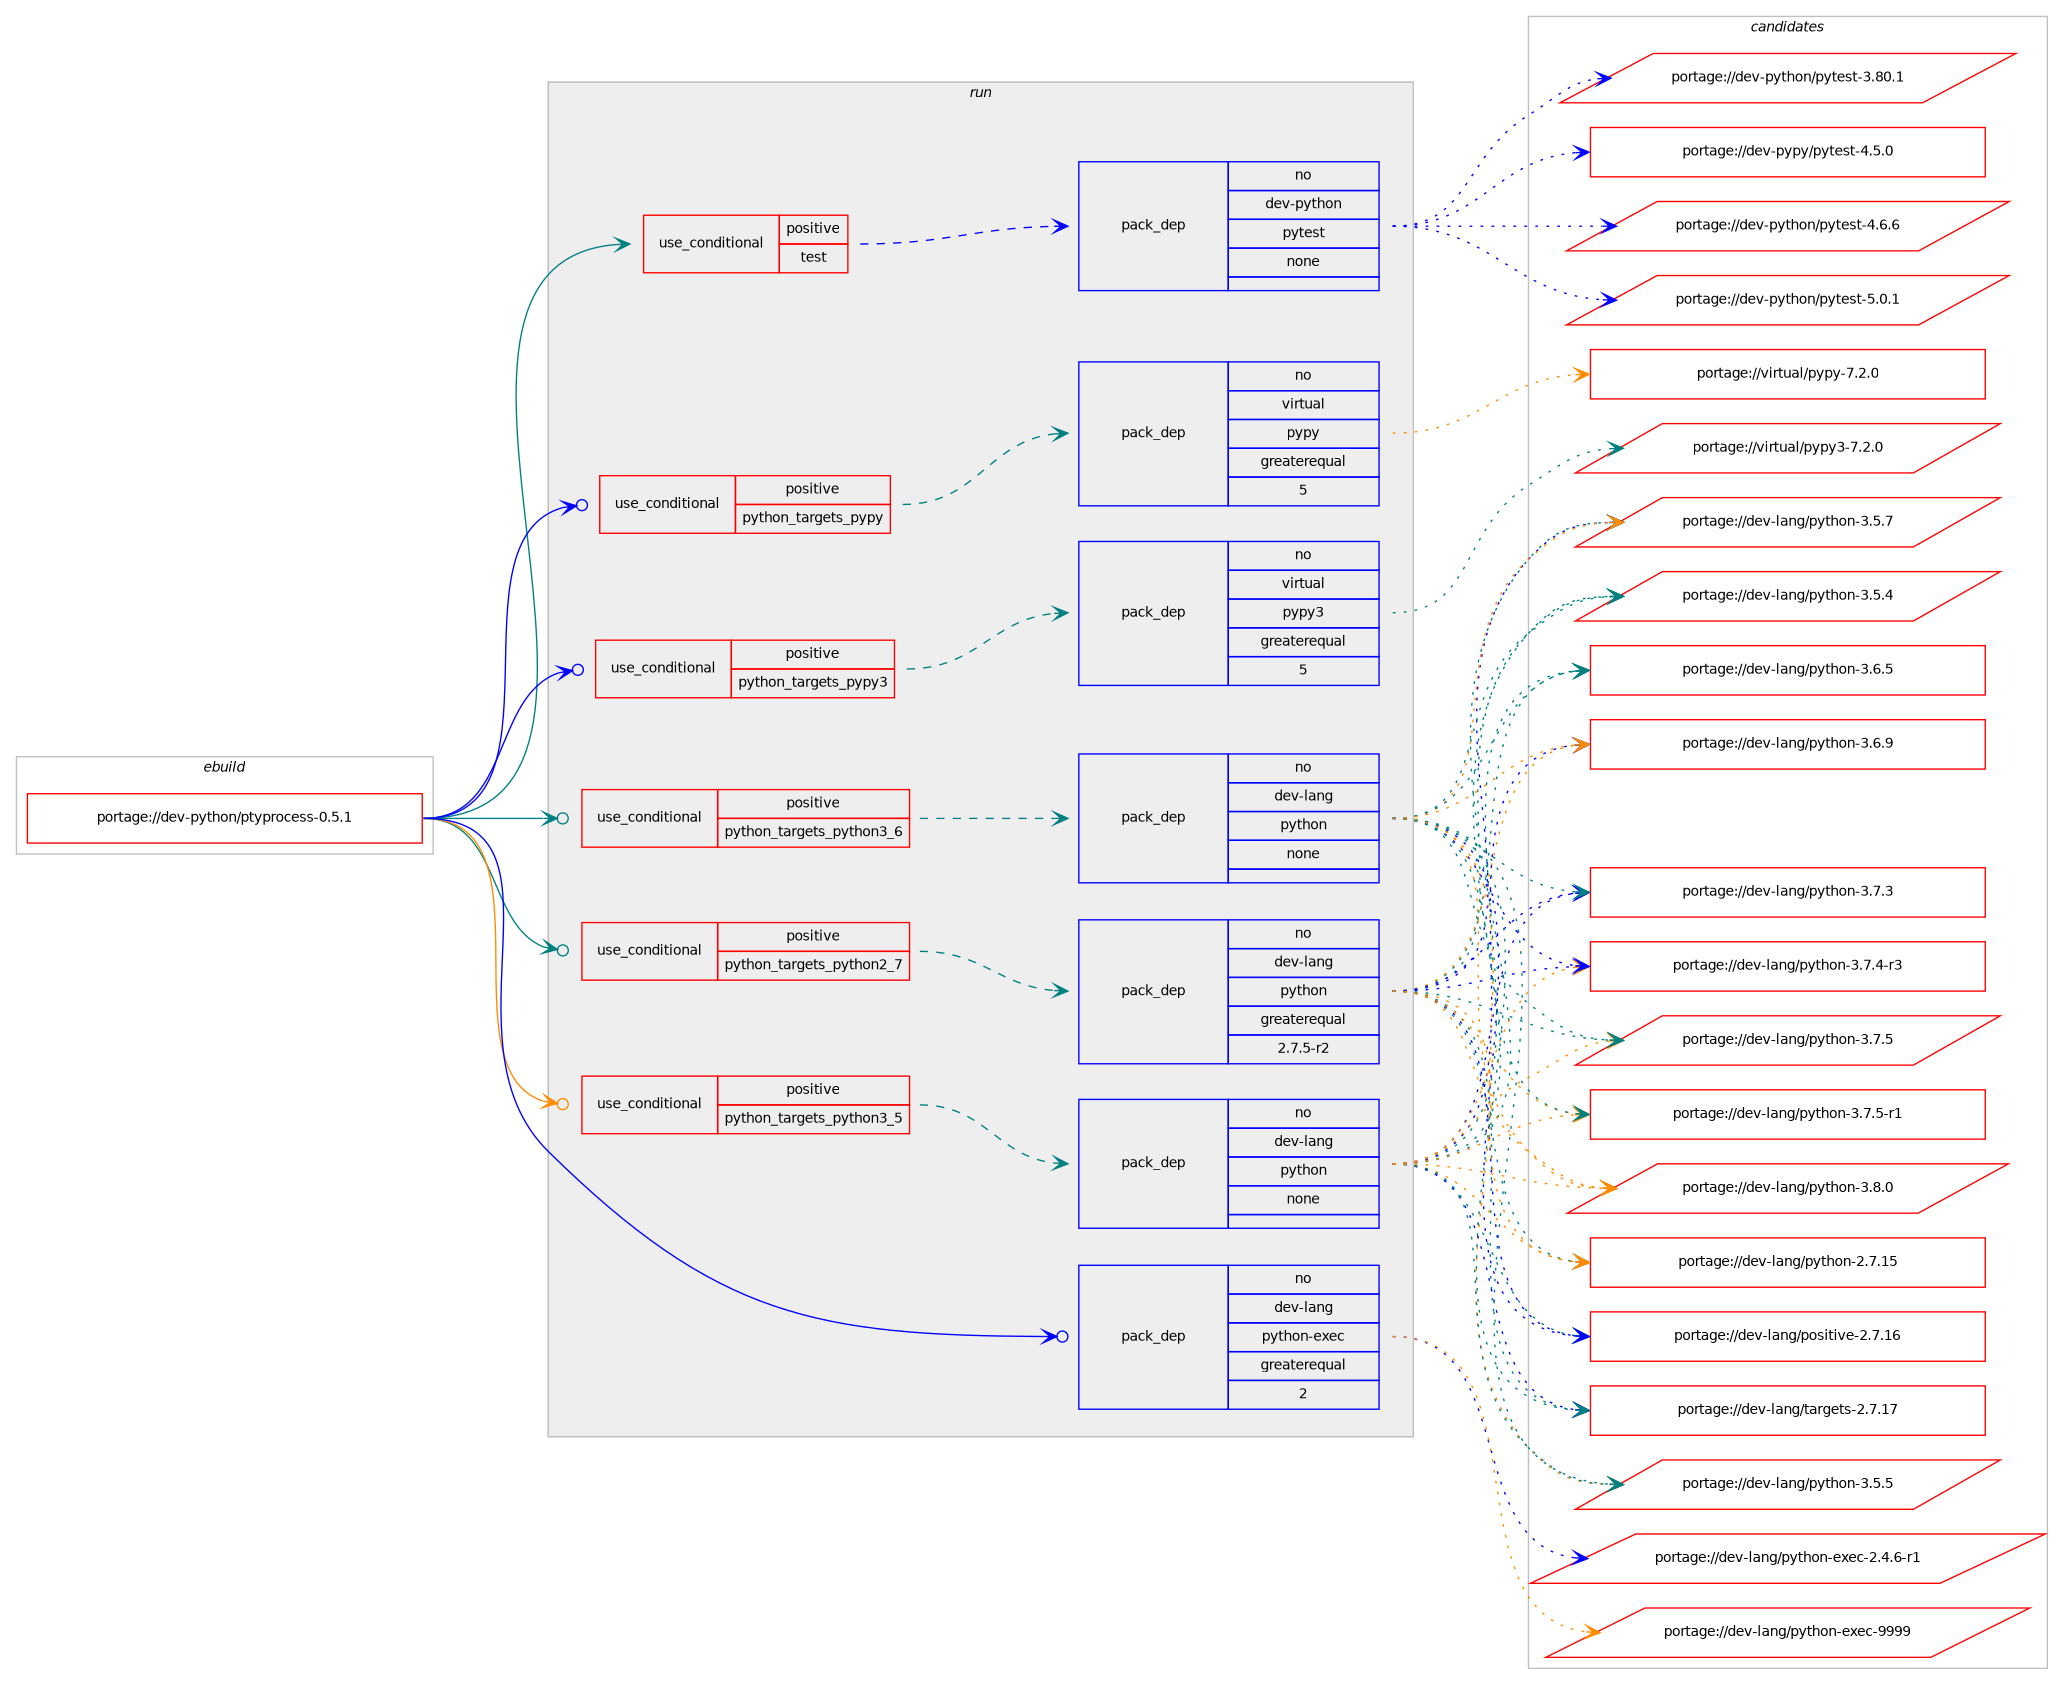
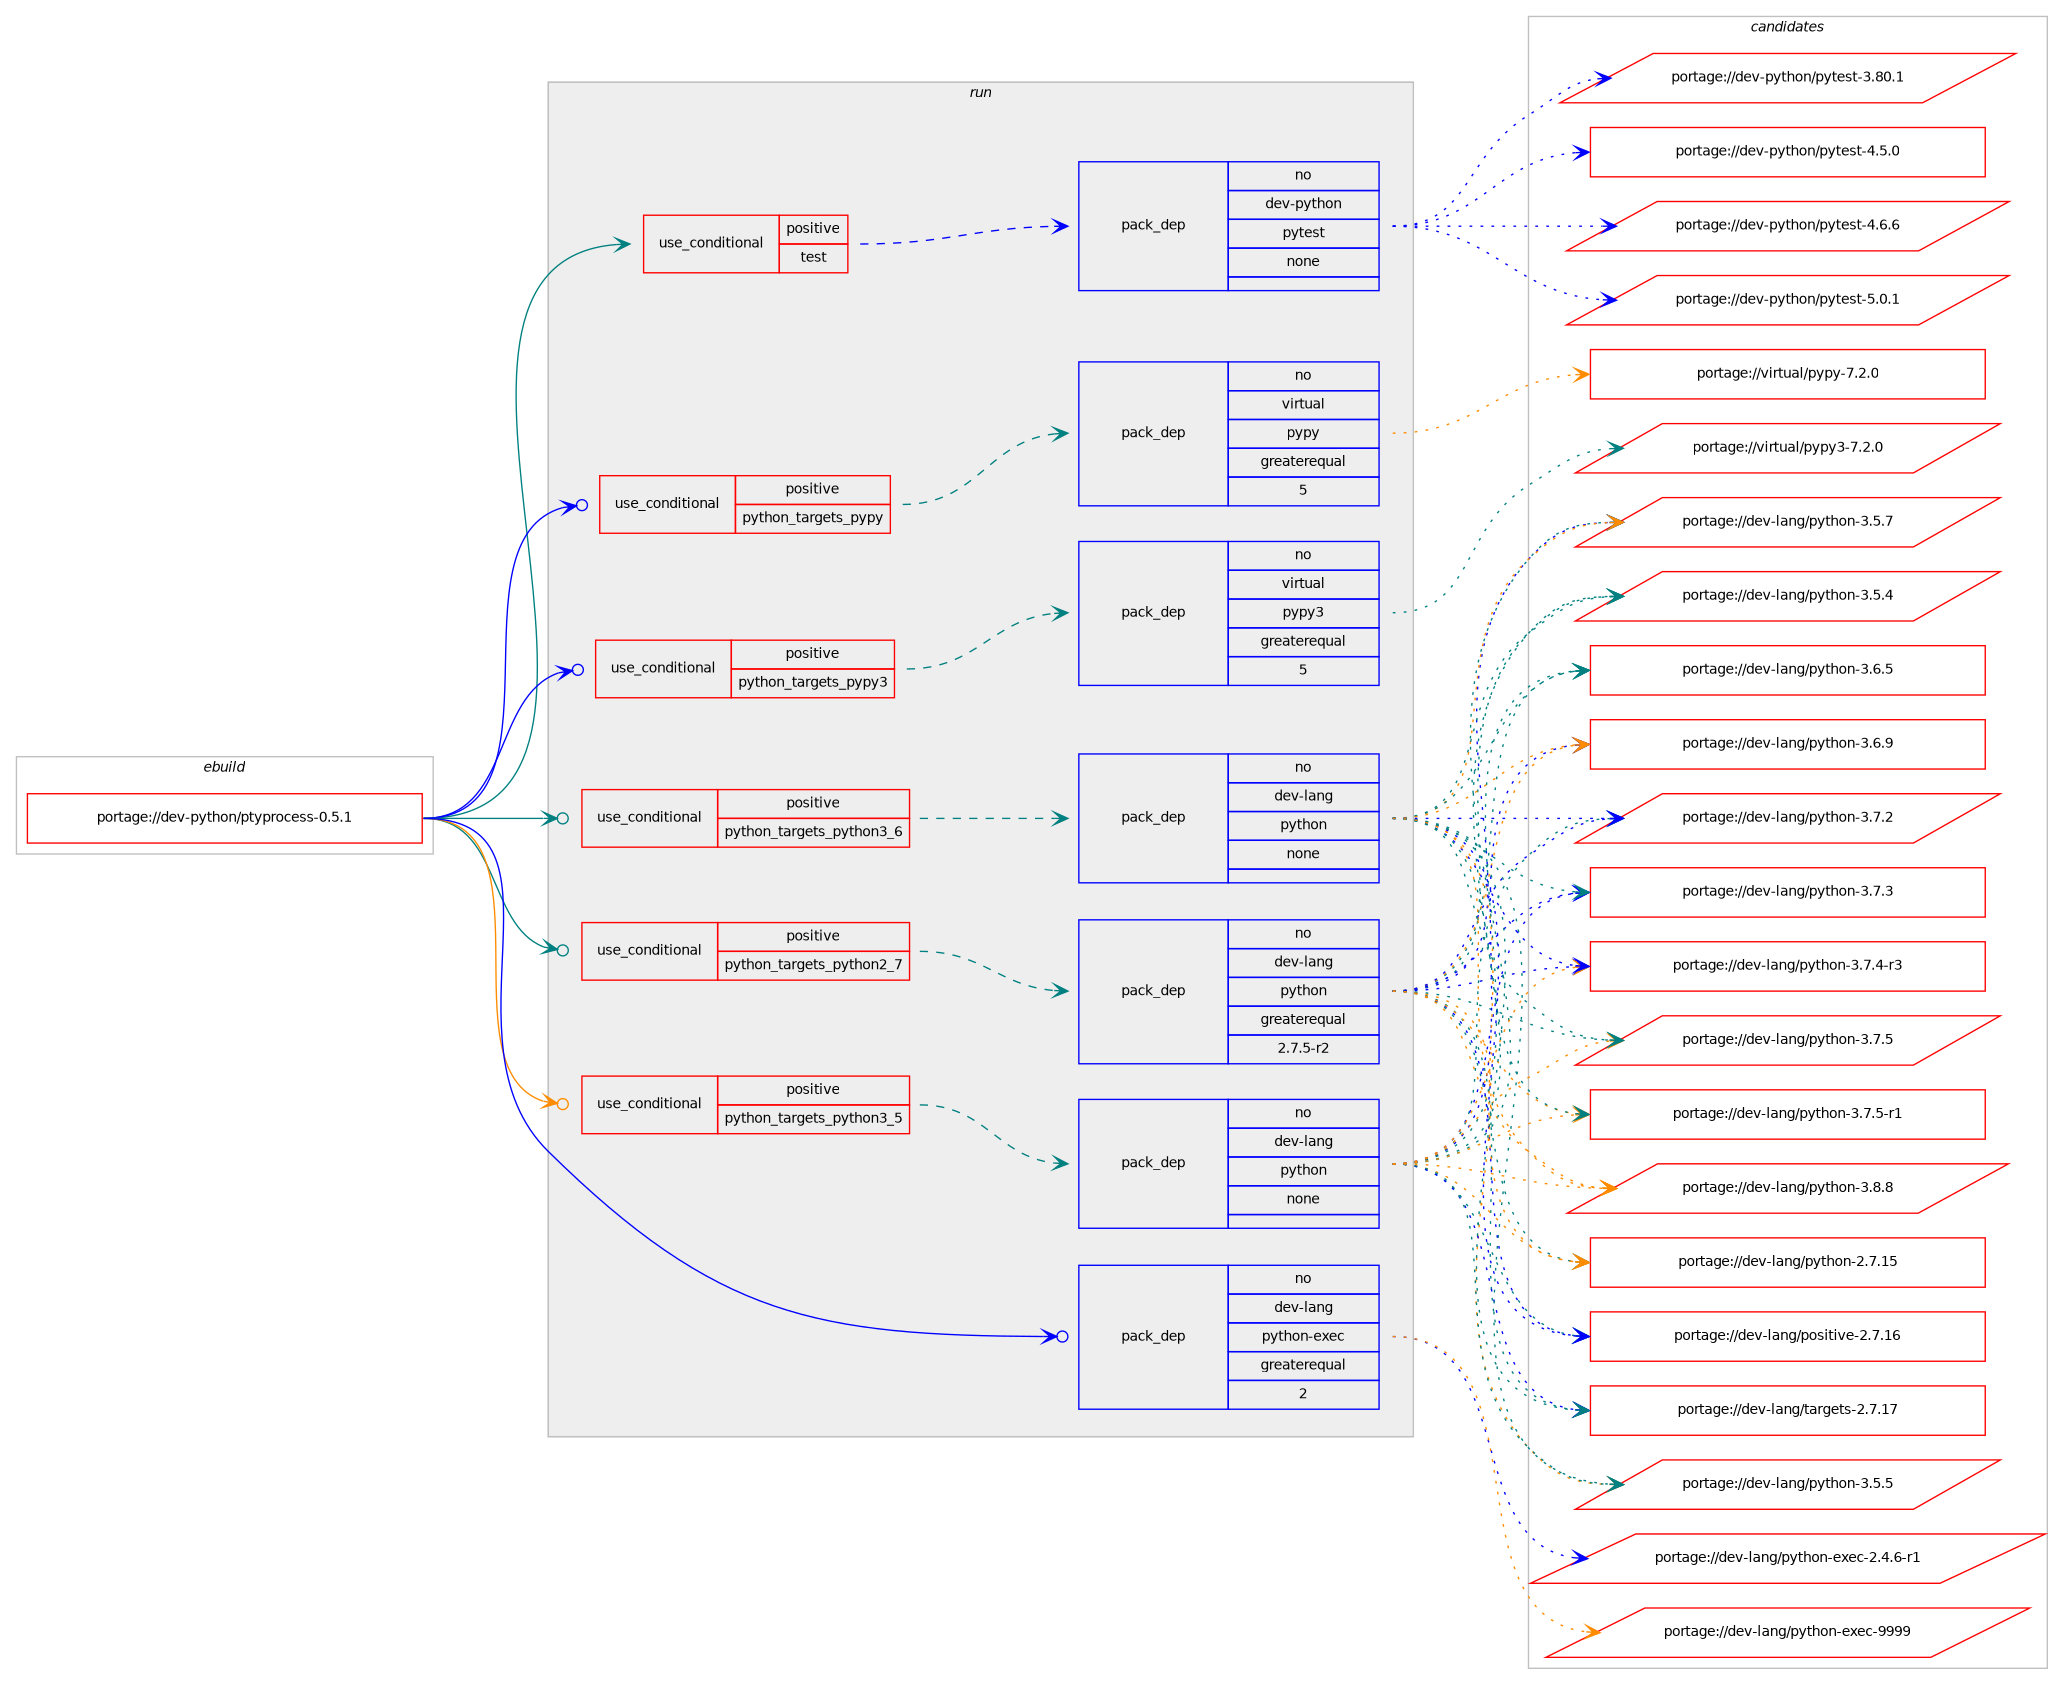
(1788, 152) -> (1788, 152)
none -> (1788, 818)
(1788, 1189) -> (1788, 1189)
